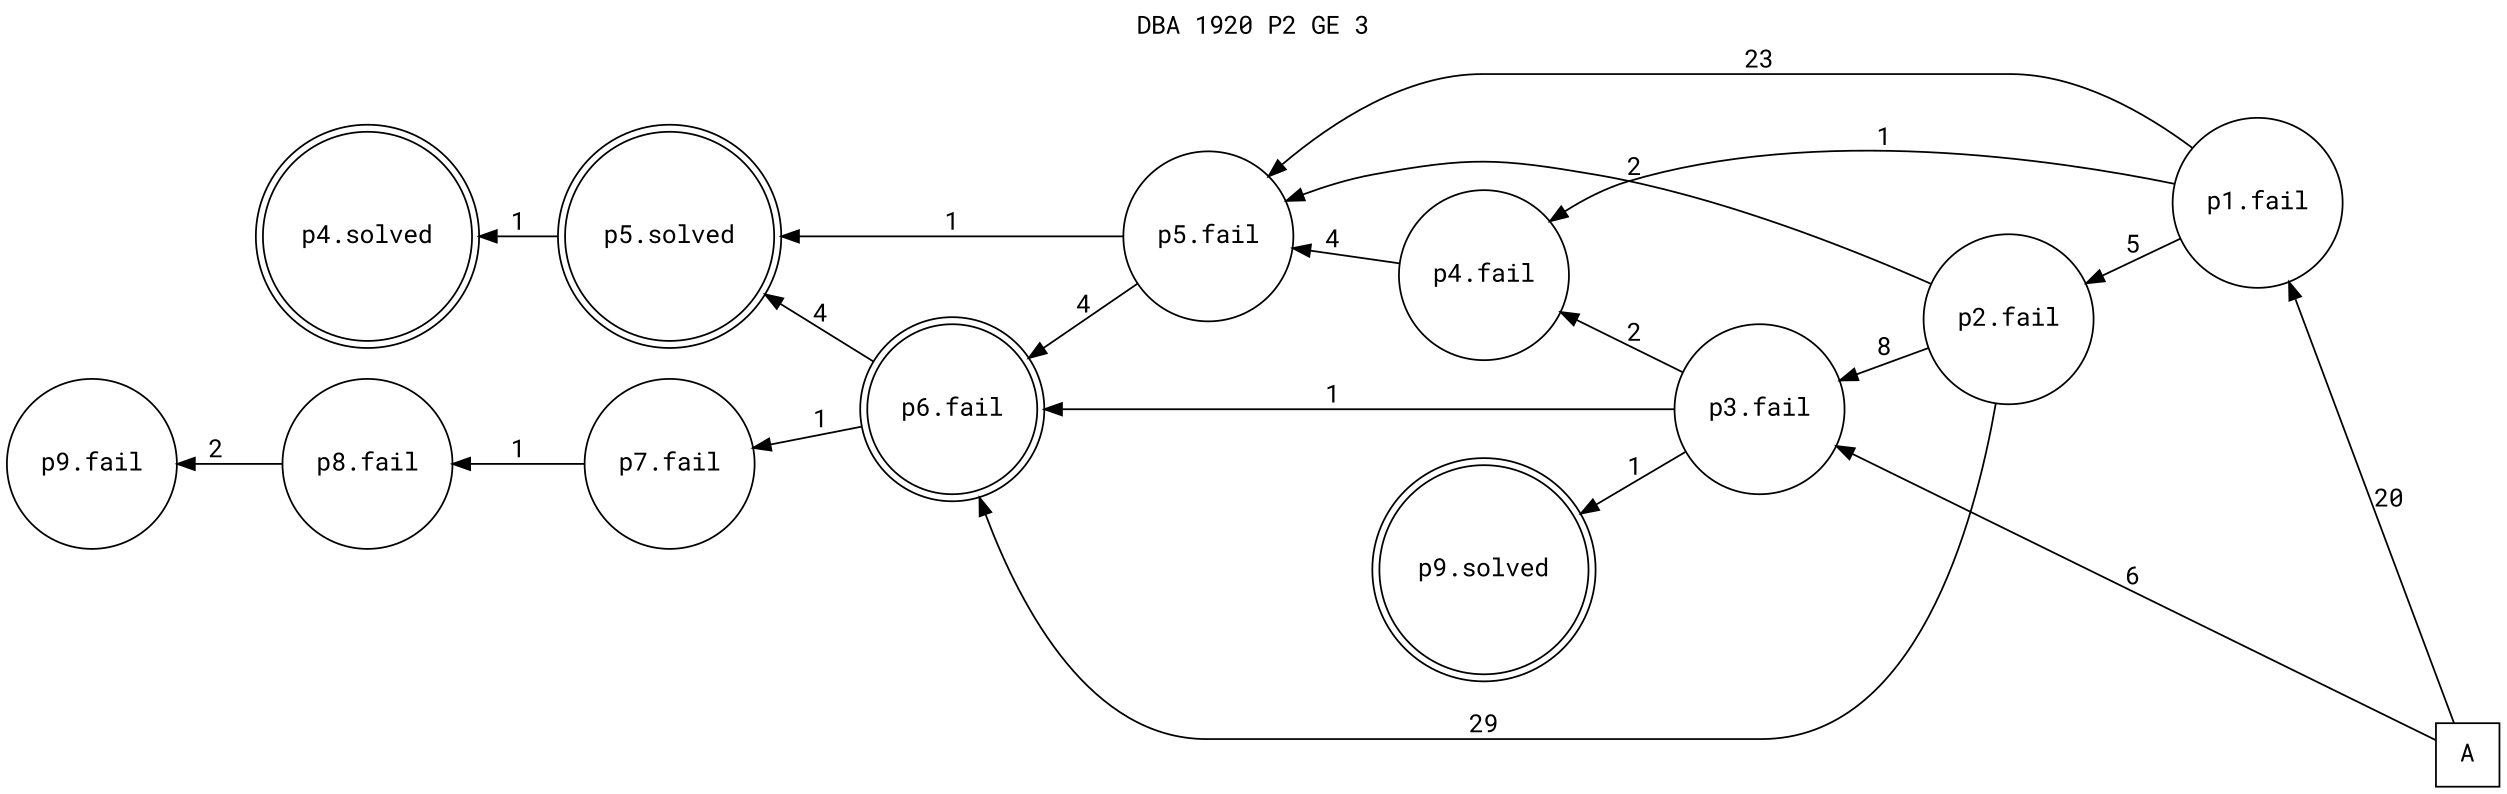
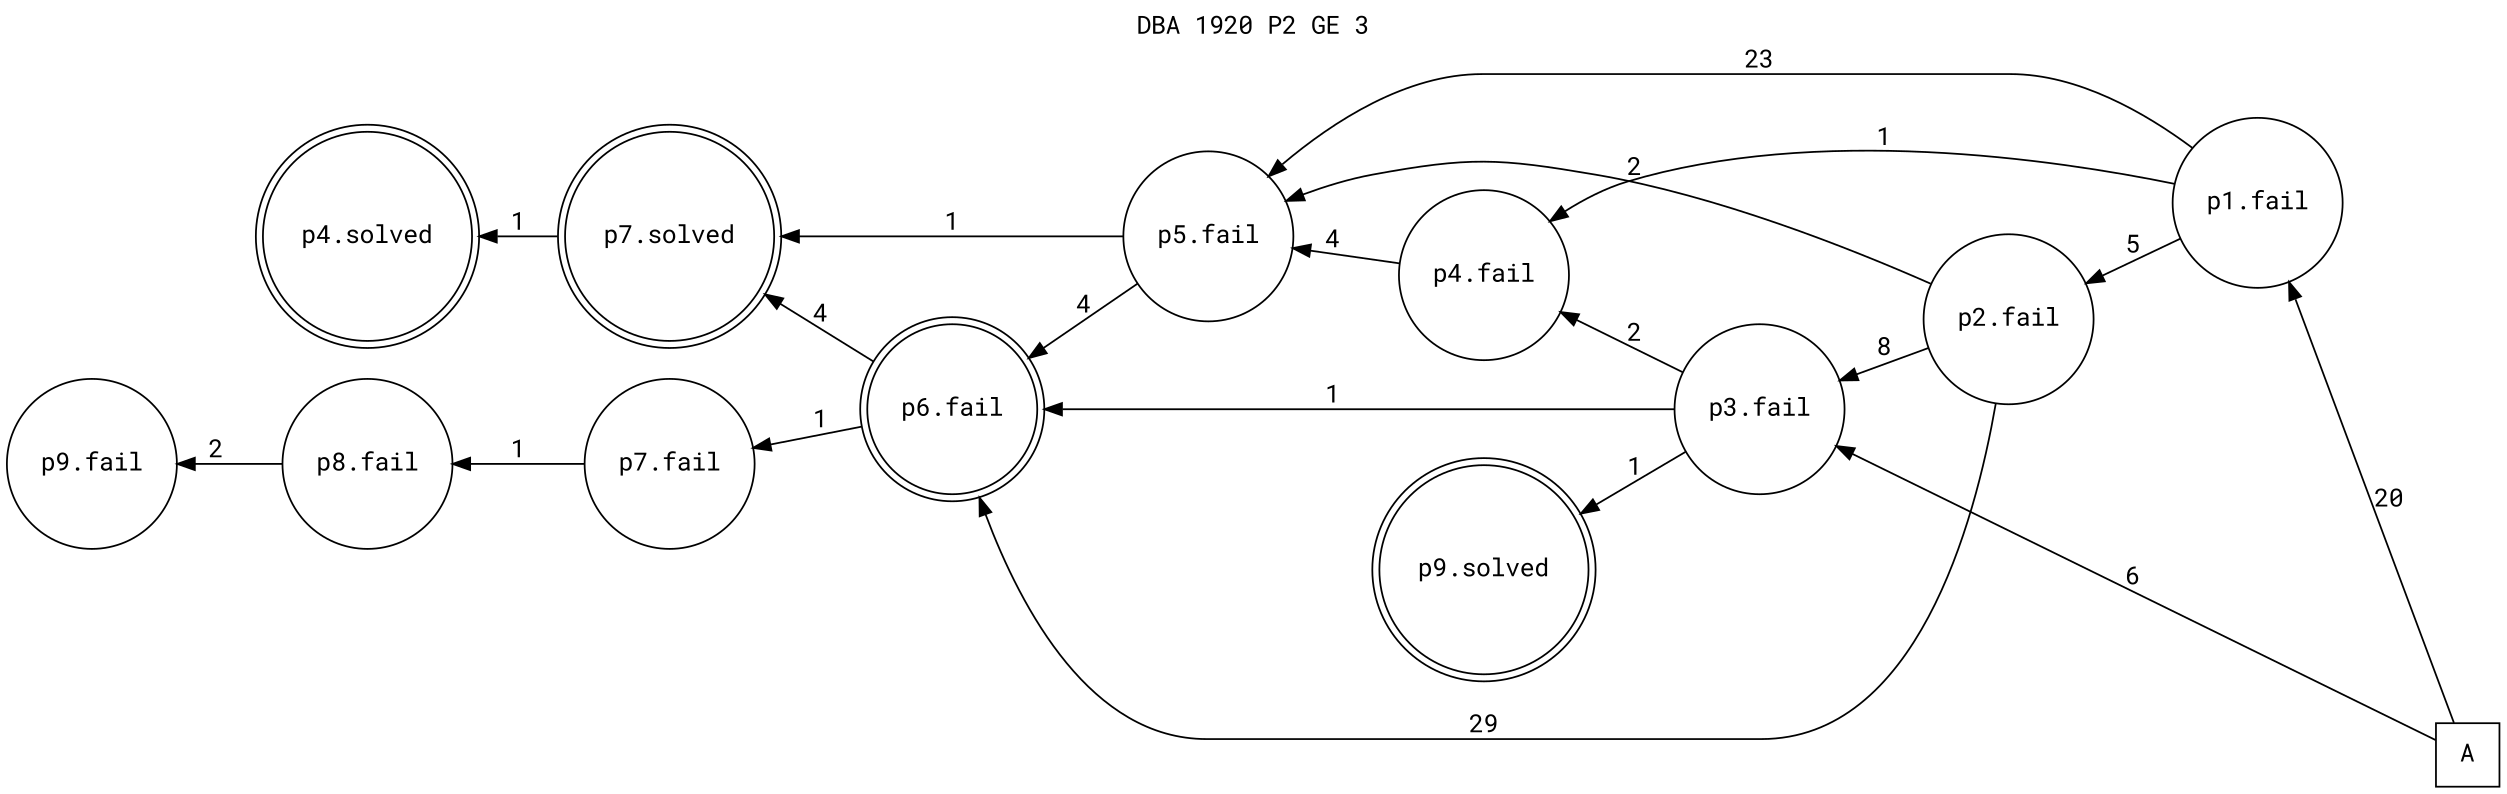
(670, 236) -> (670, 236)
